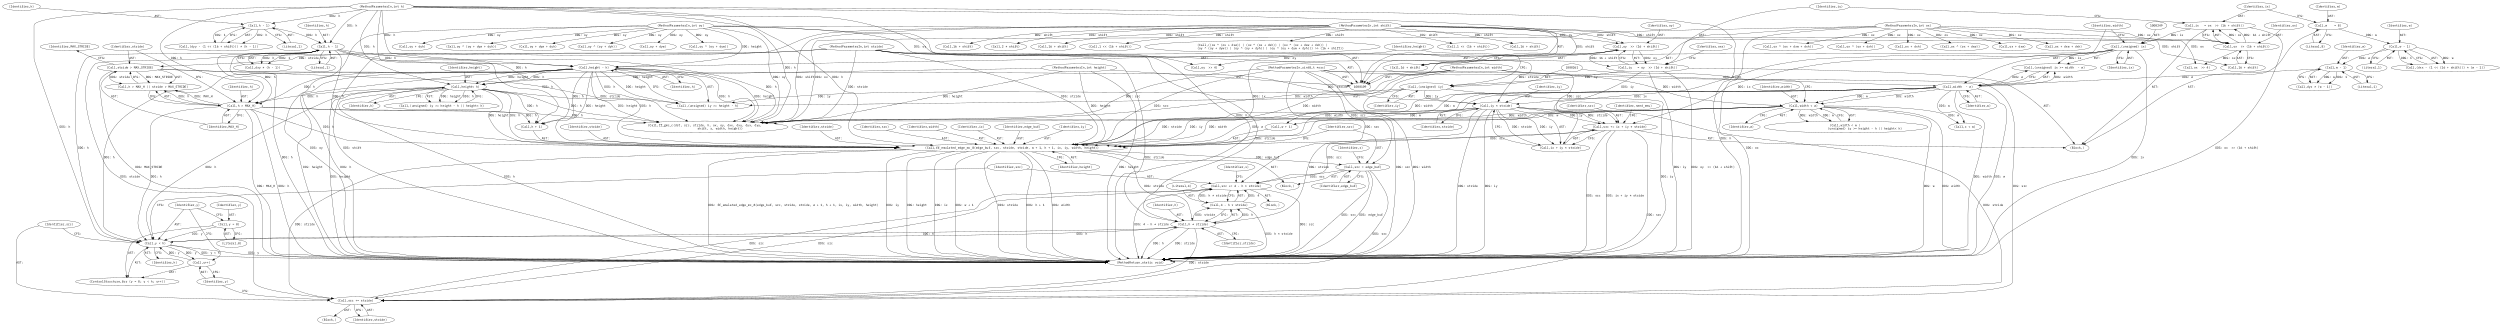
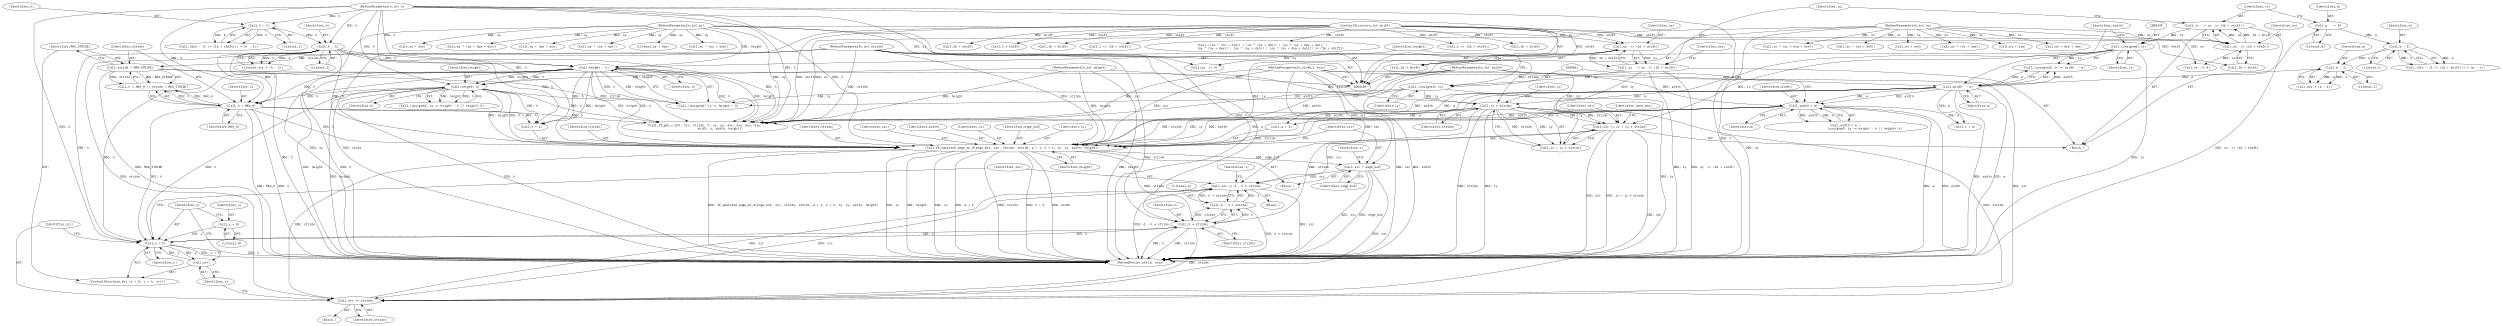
(1365, 26) -> (1365, 26)
(653, 47) -> (653, 47)
(263, 68) -> (263, 68)
(140, 110) -> (106, 56)
(155, 233) -> (41, 179)
